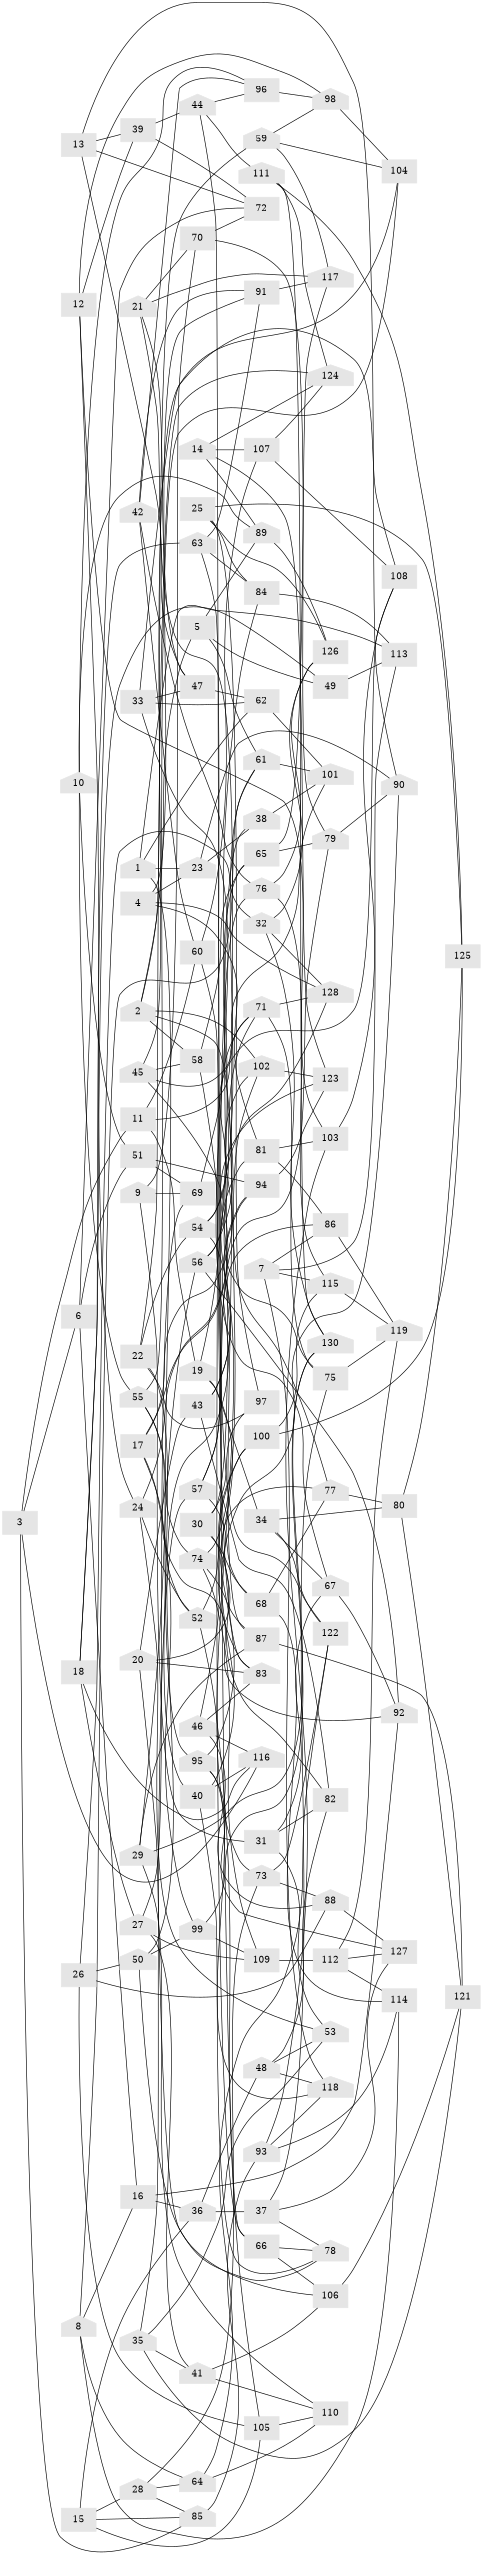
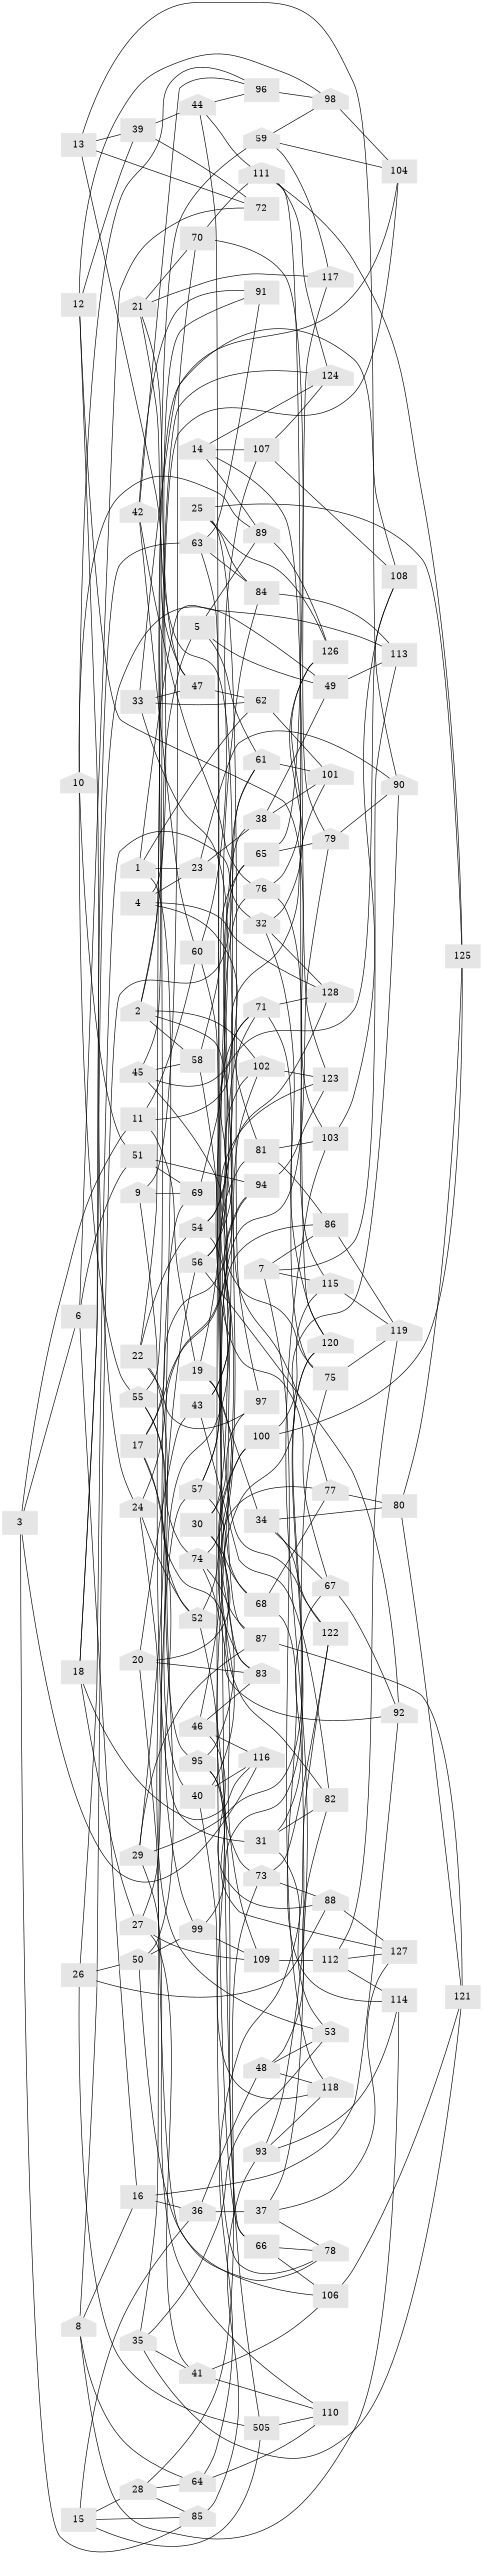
(230, 224) -> (227, 204)
(298, 285) -> none
none -> (288, 772)
(331, 1344) -> (331, 1344)
(262, 2428) -> (262, 2428)
